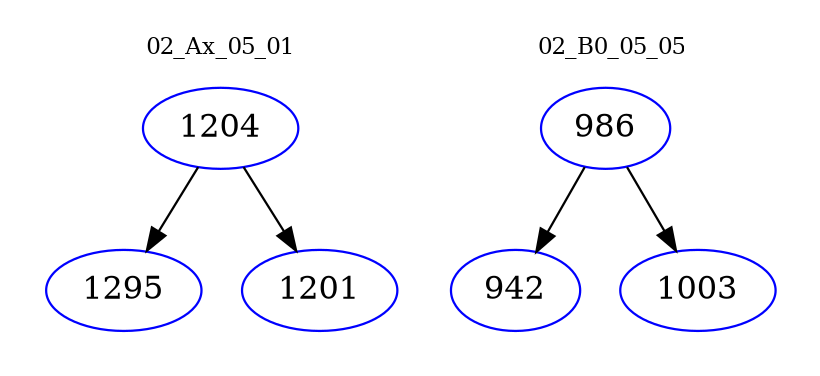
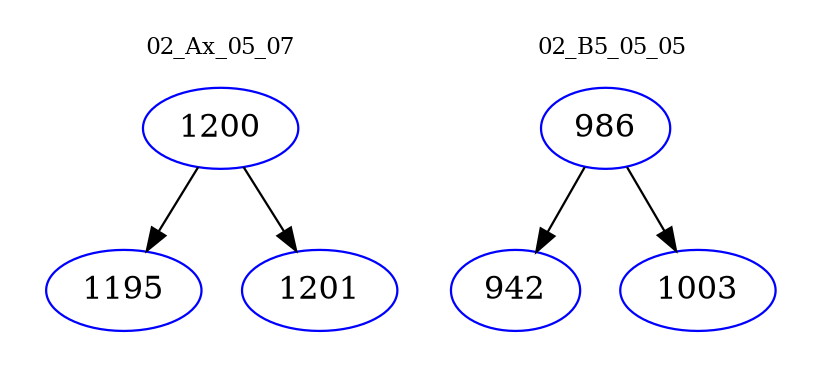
(221, 48) -> (221, 48)
(612, 48) -> (612, 48)
(221, 128) -> (221, 128)
(124, 290) -> (124, 290)
